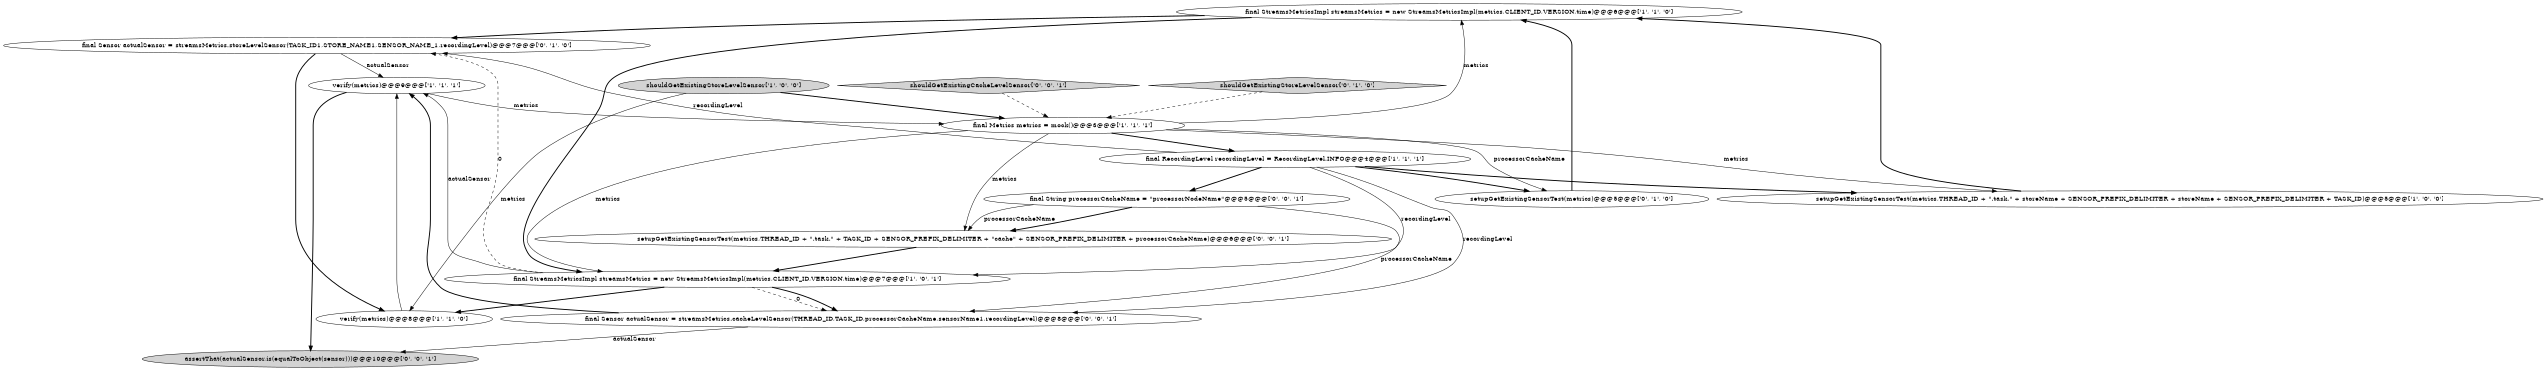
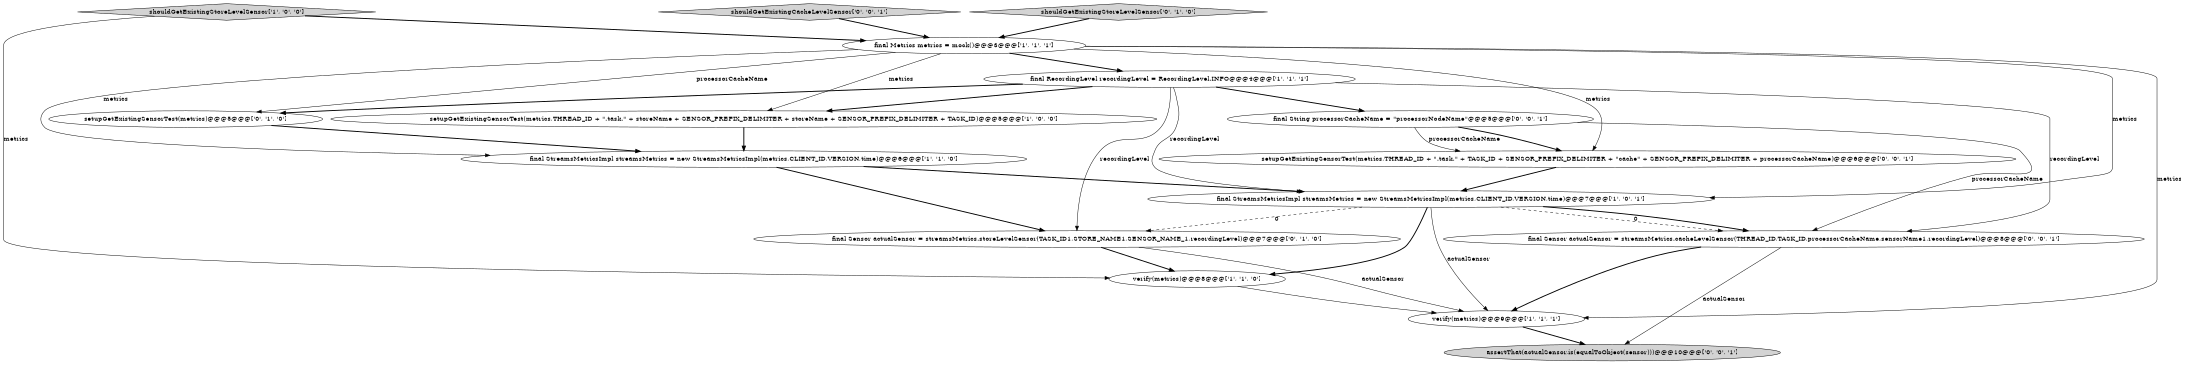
(724, 86) -> (227, 12)
(1023, 104) -> (882, 28)
(1187, 104) -> (1047, 28)
(682, 118) -> (2055, 64)
